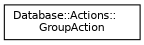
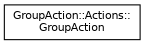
(72, 22) -> (72, 22)
